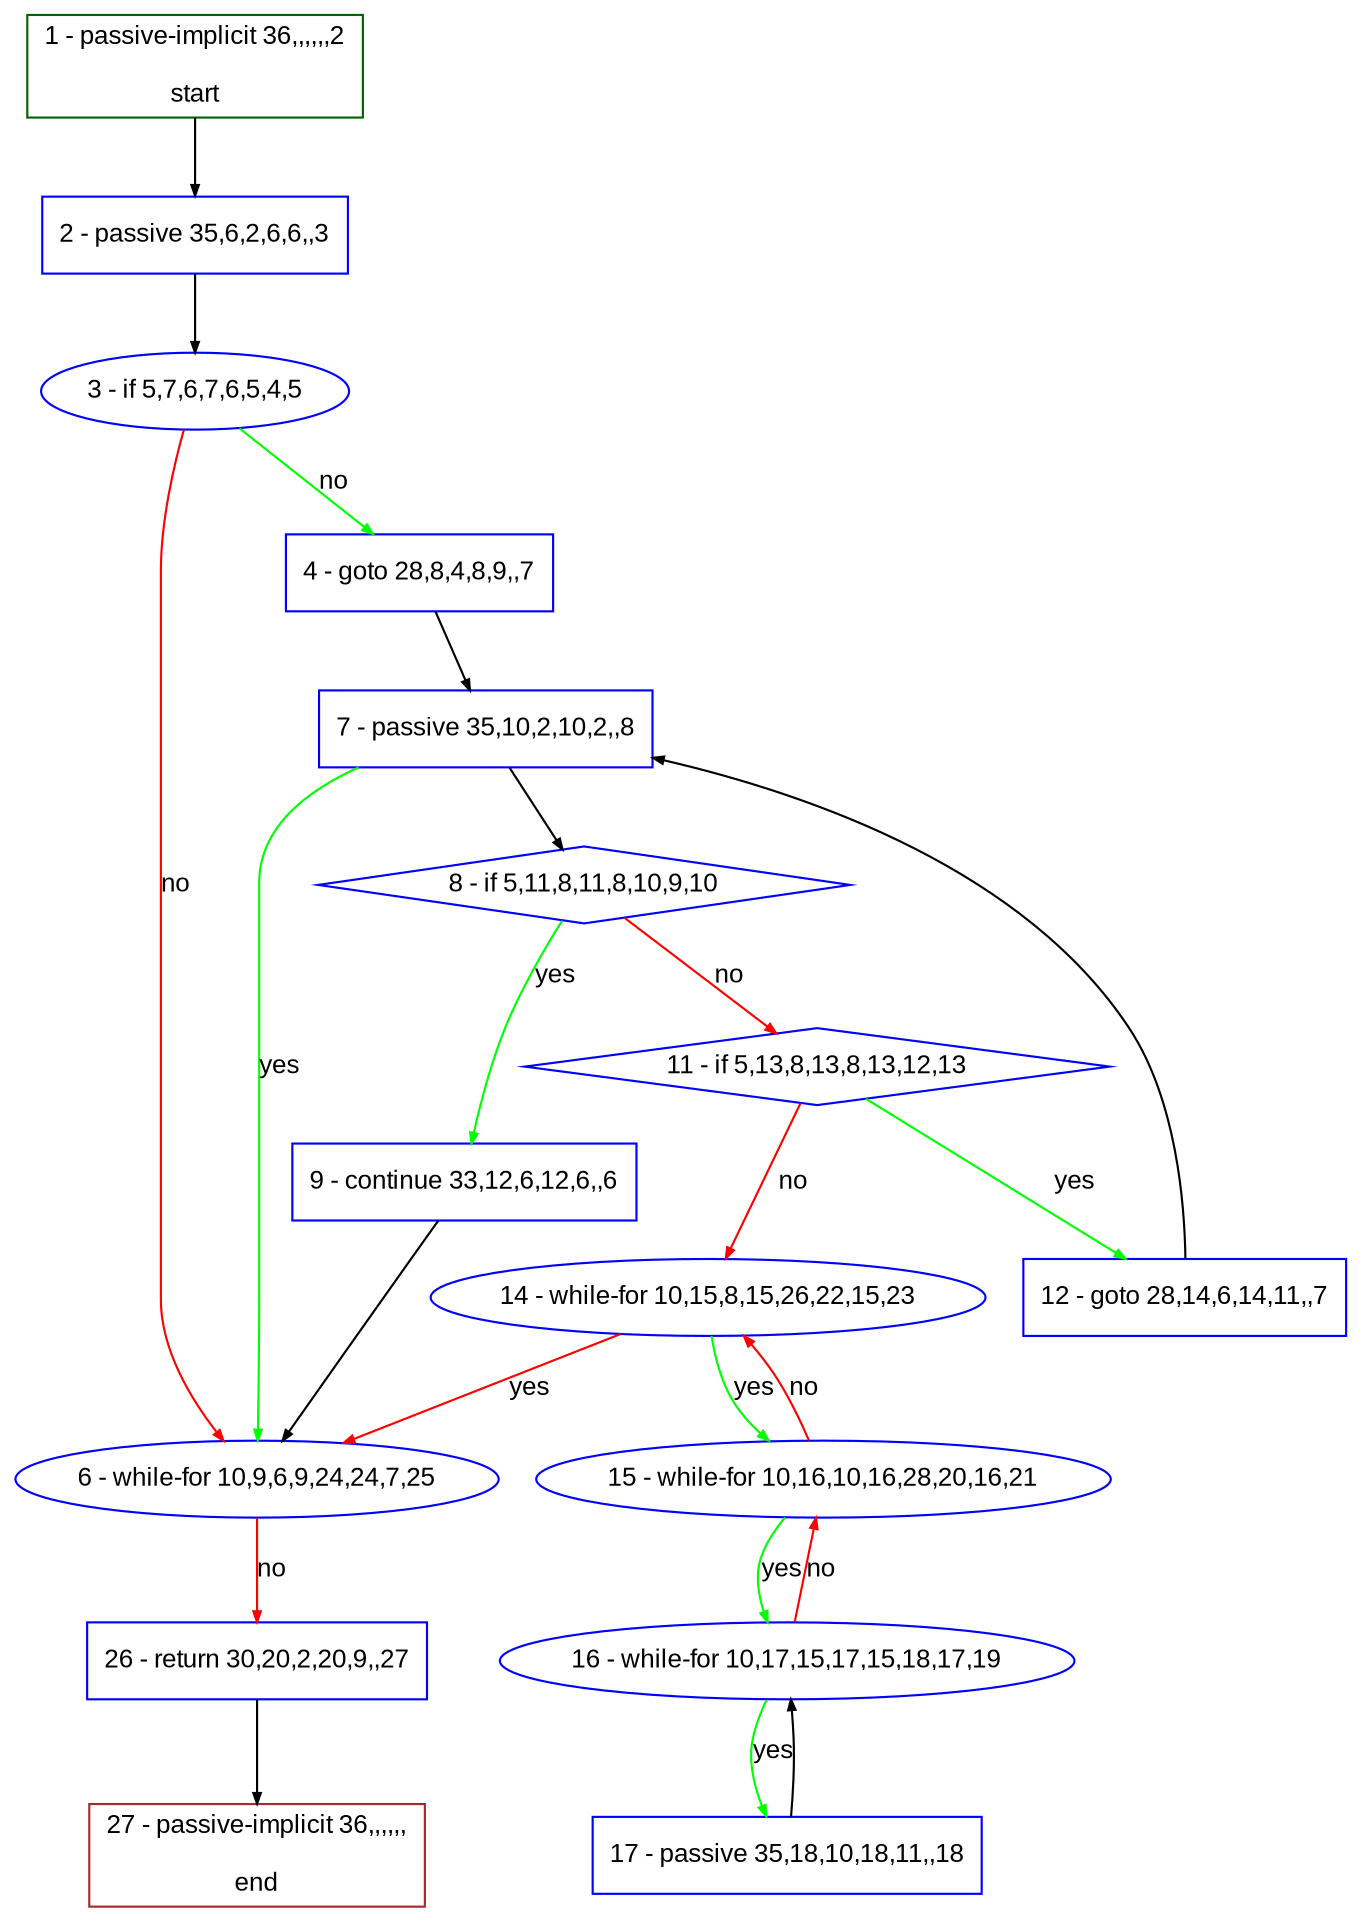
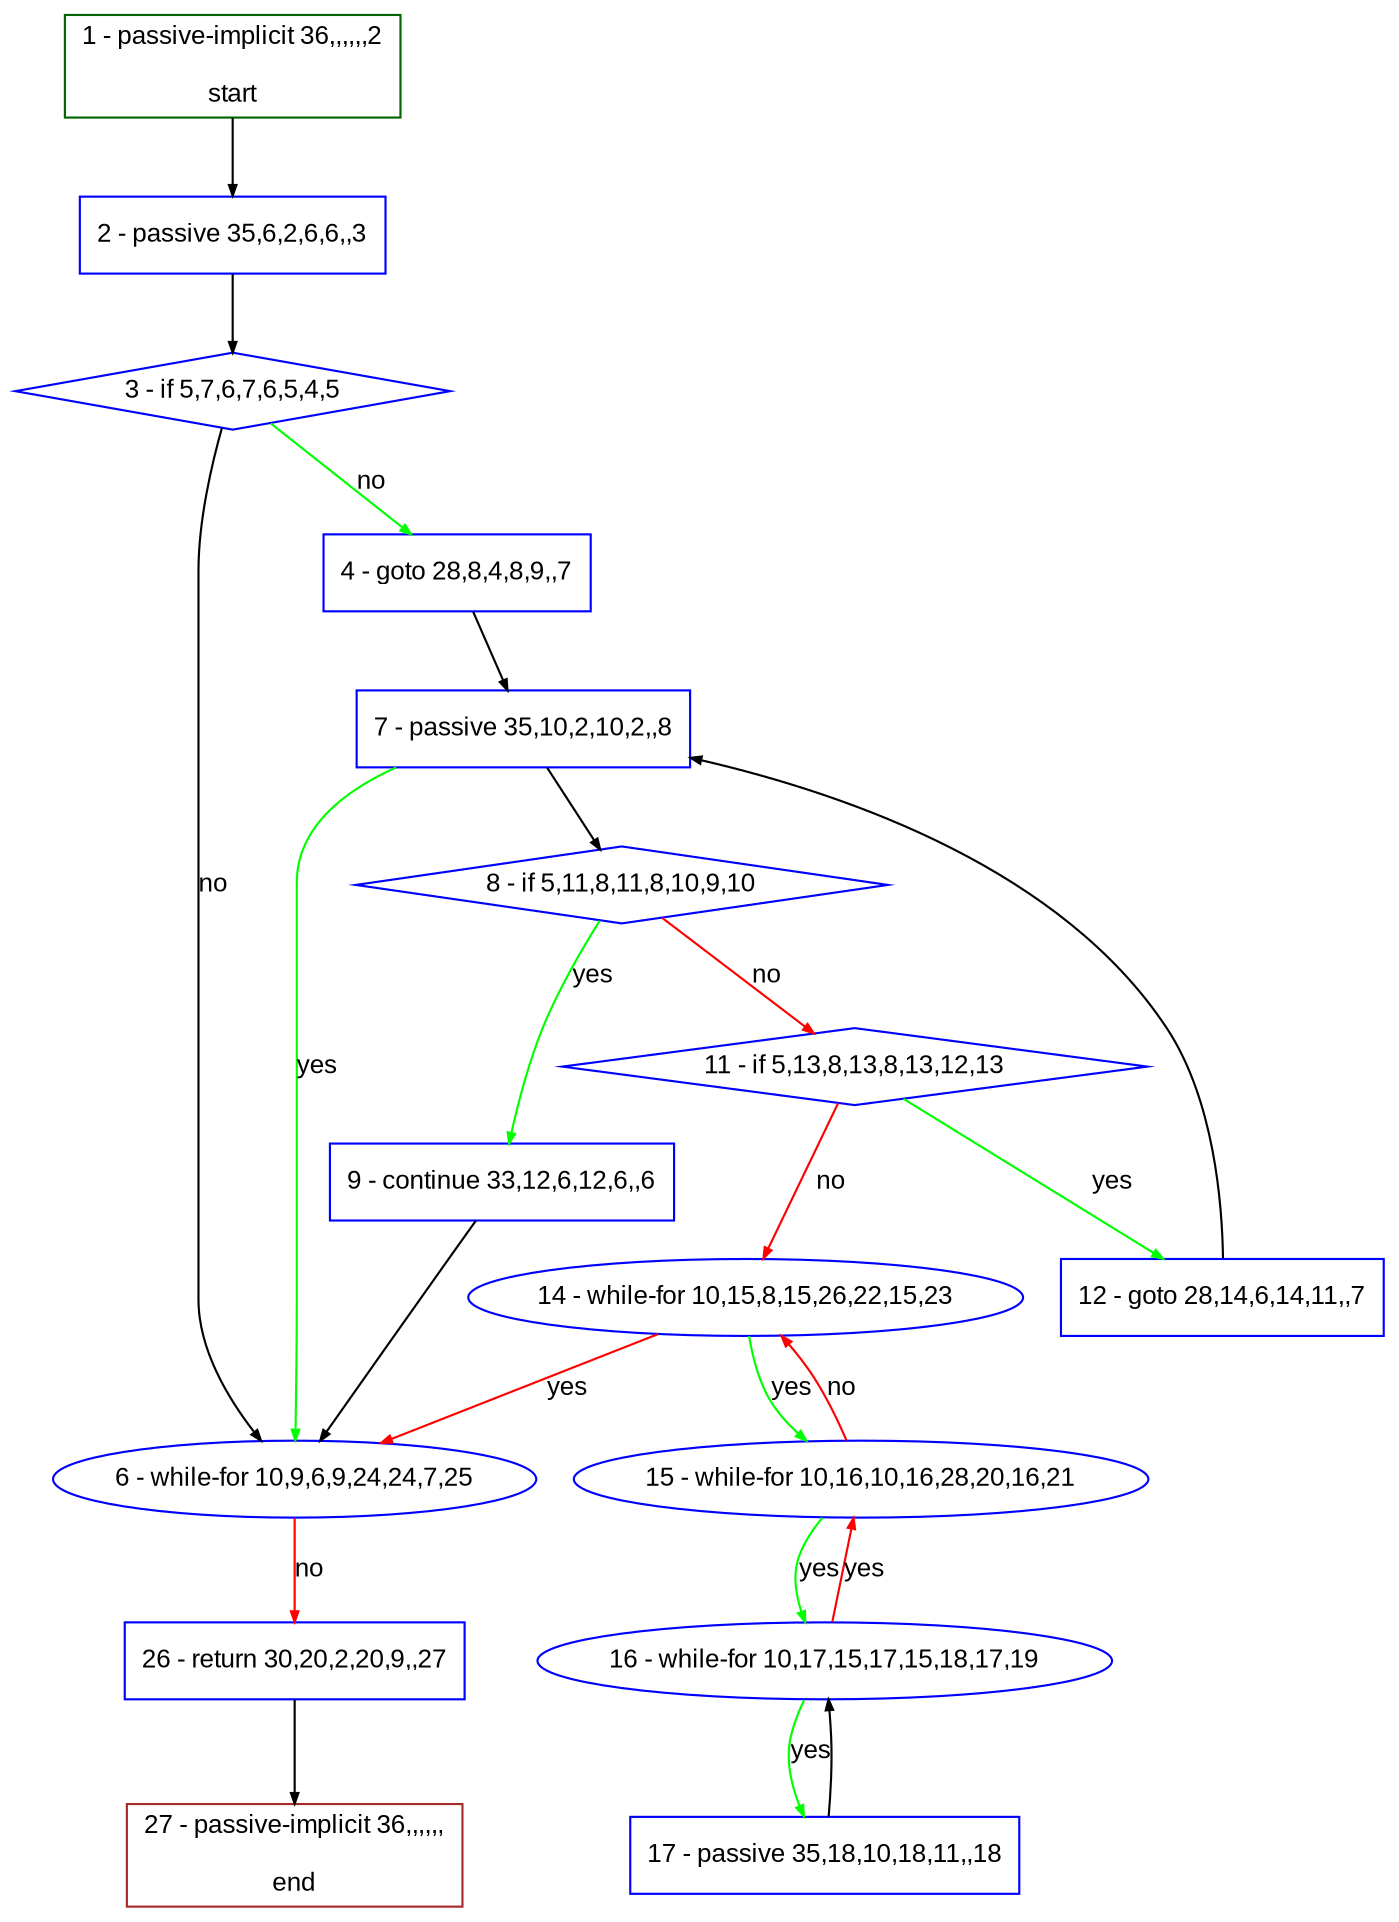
(195, 391) -> (233, 391)
(161, 936) -> (198, 936)
(821, 1570) -> (864, 1570)
